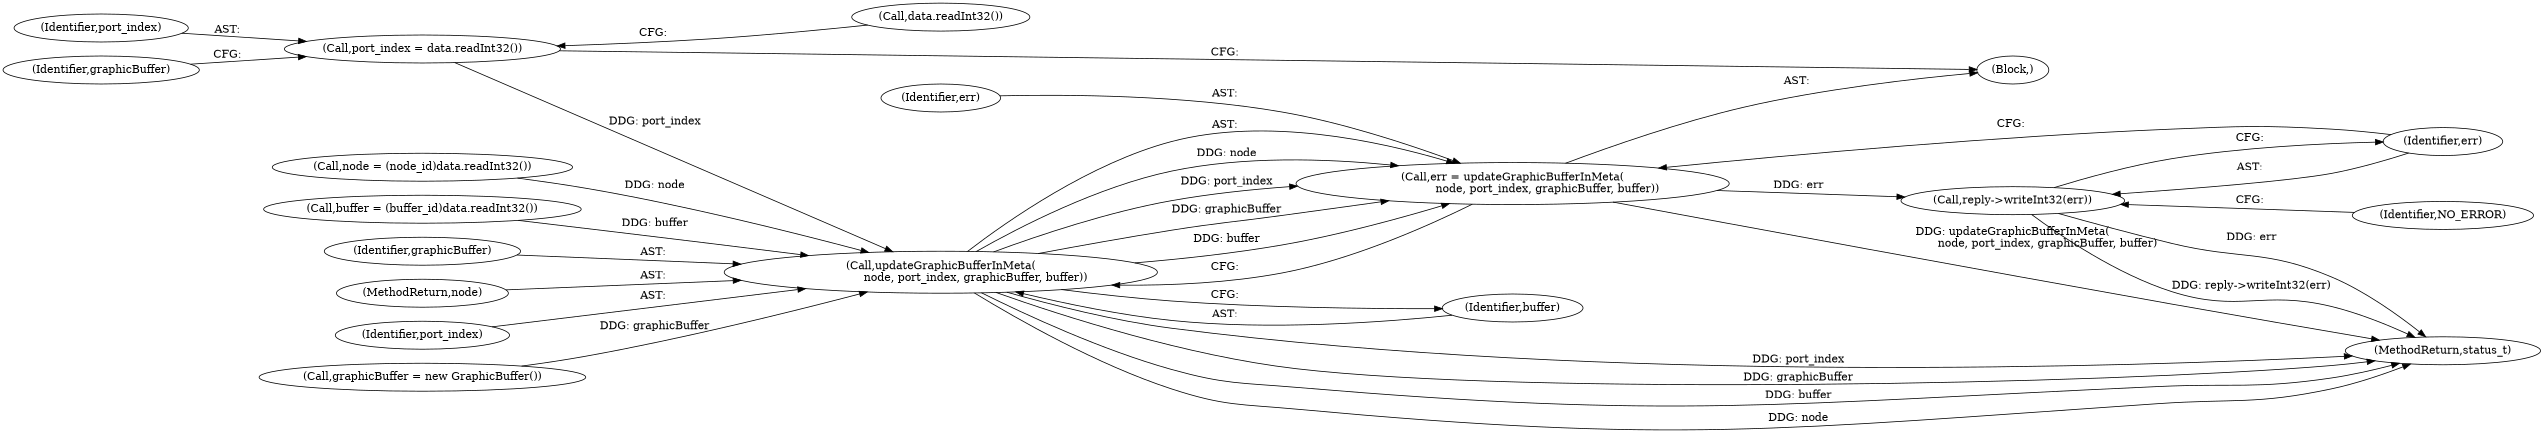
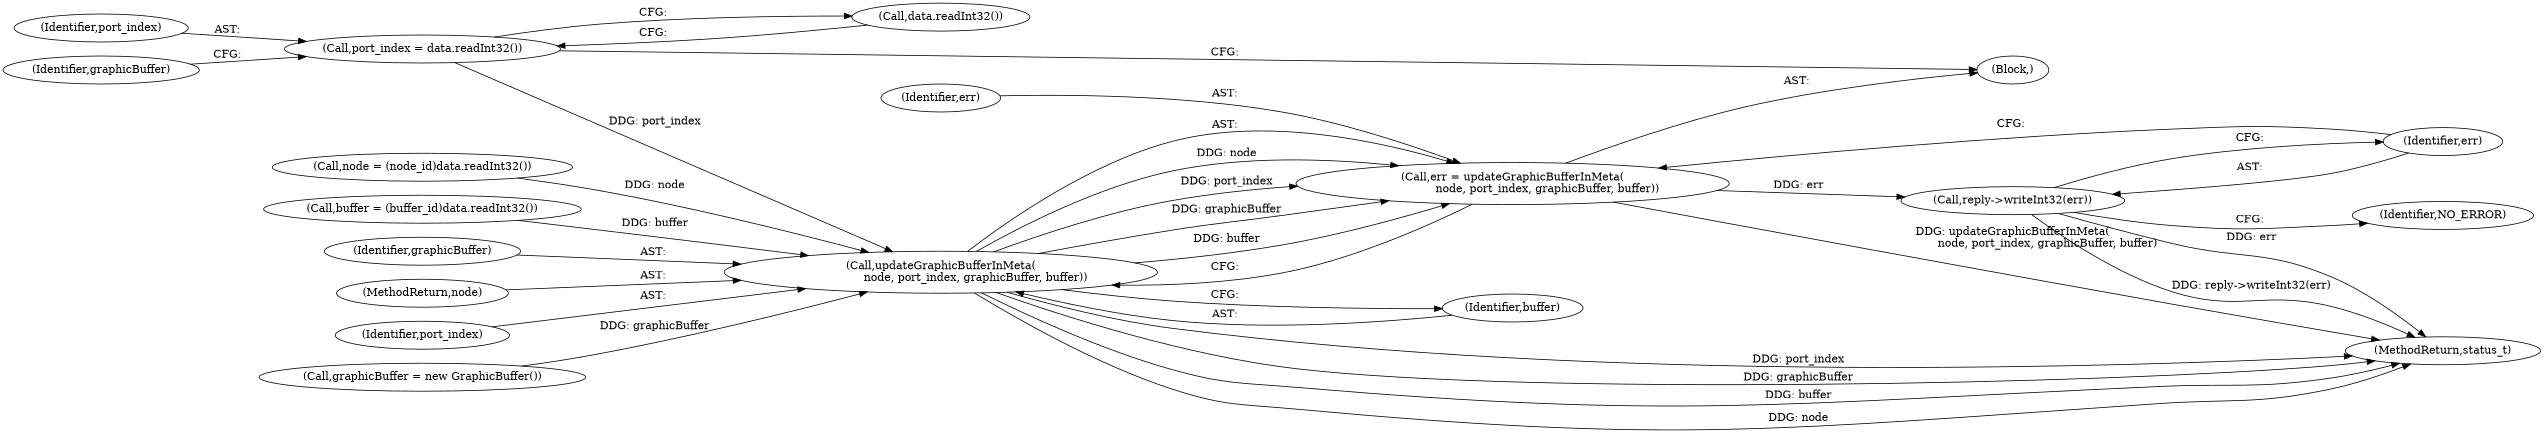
none -> (669, 20)
(2242, 209) -> (2216, 228)
